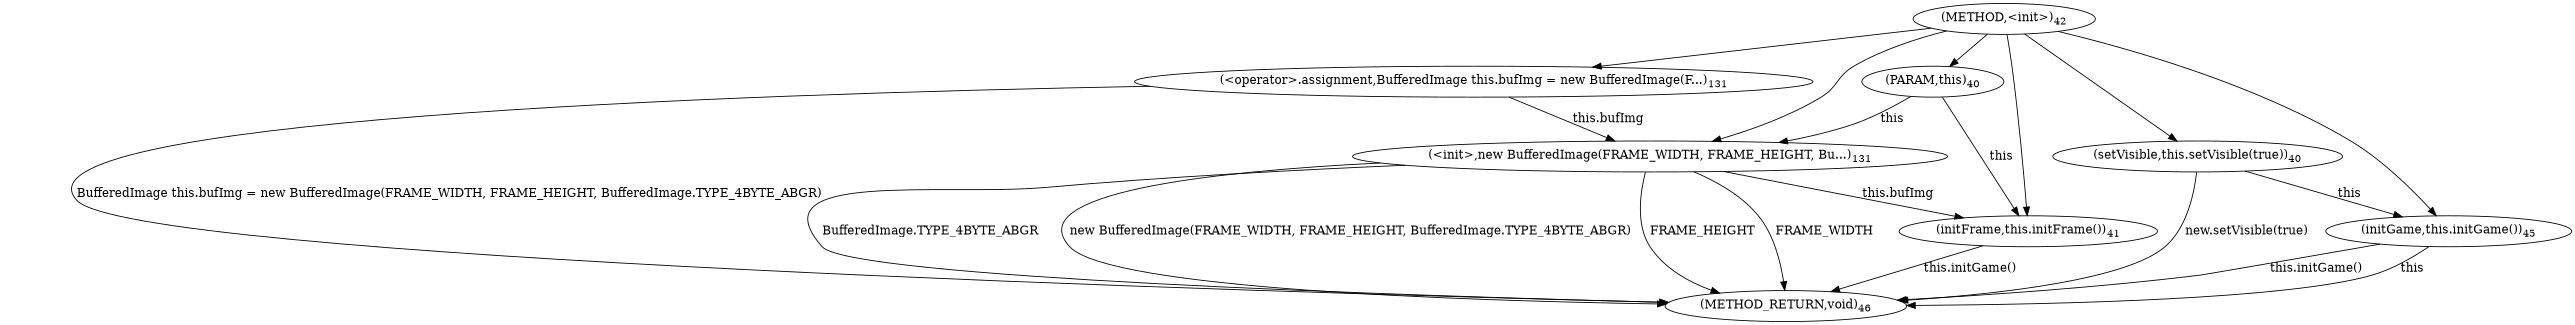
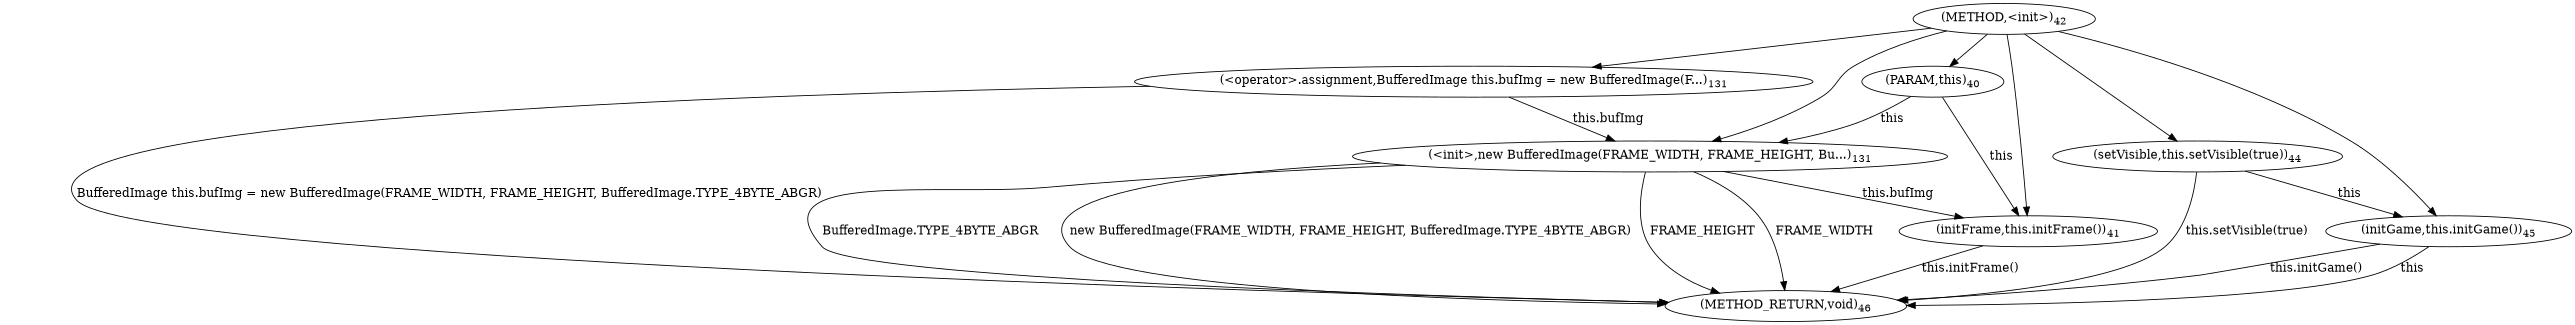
(2295, 155) -> (2295, 155)
(2247, 231) -> (2247, 231)
(1970, 269) -> (1970, 269)
